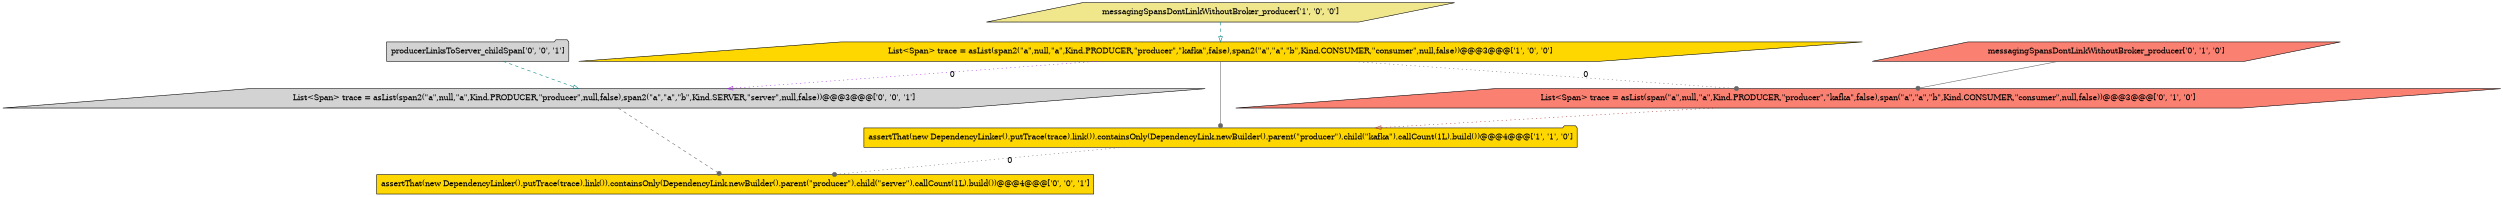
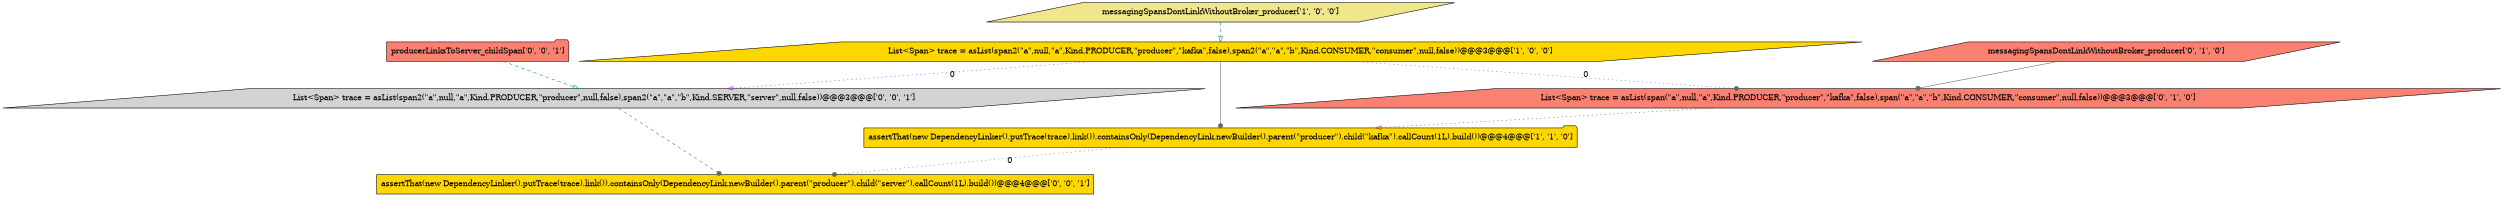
(478, 52) -> (478, 52)
